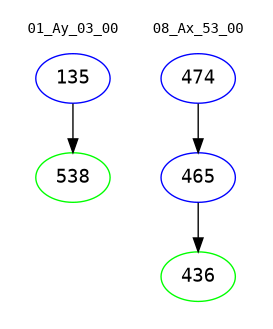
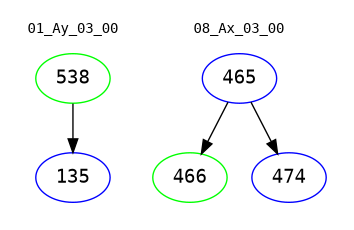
(199, 30) -> (239, 30)
(73, 121) -> (73, 121)
(198, 121) -> (261, 122)
(198, 277) -> (190, 178)
